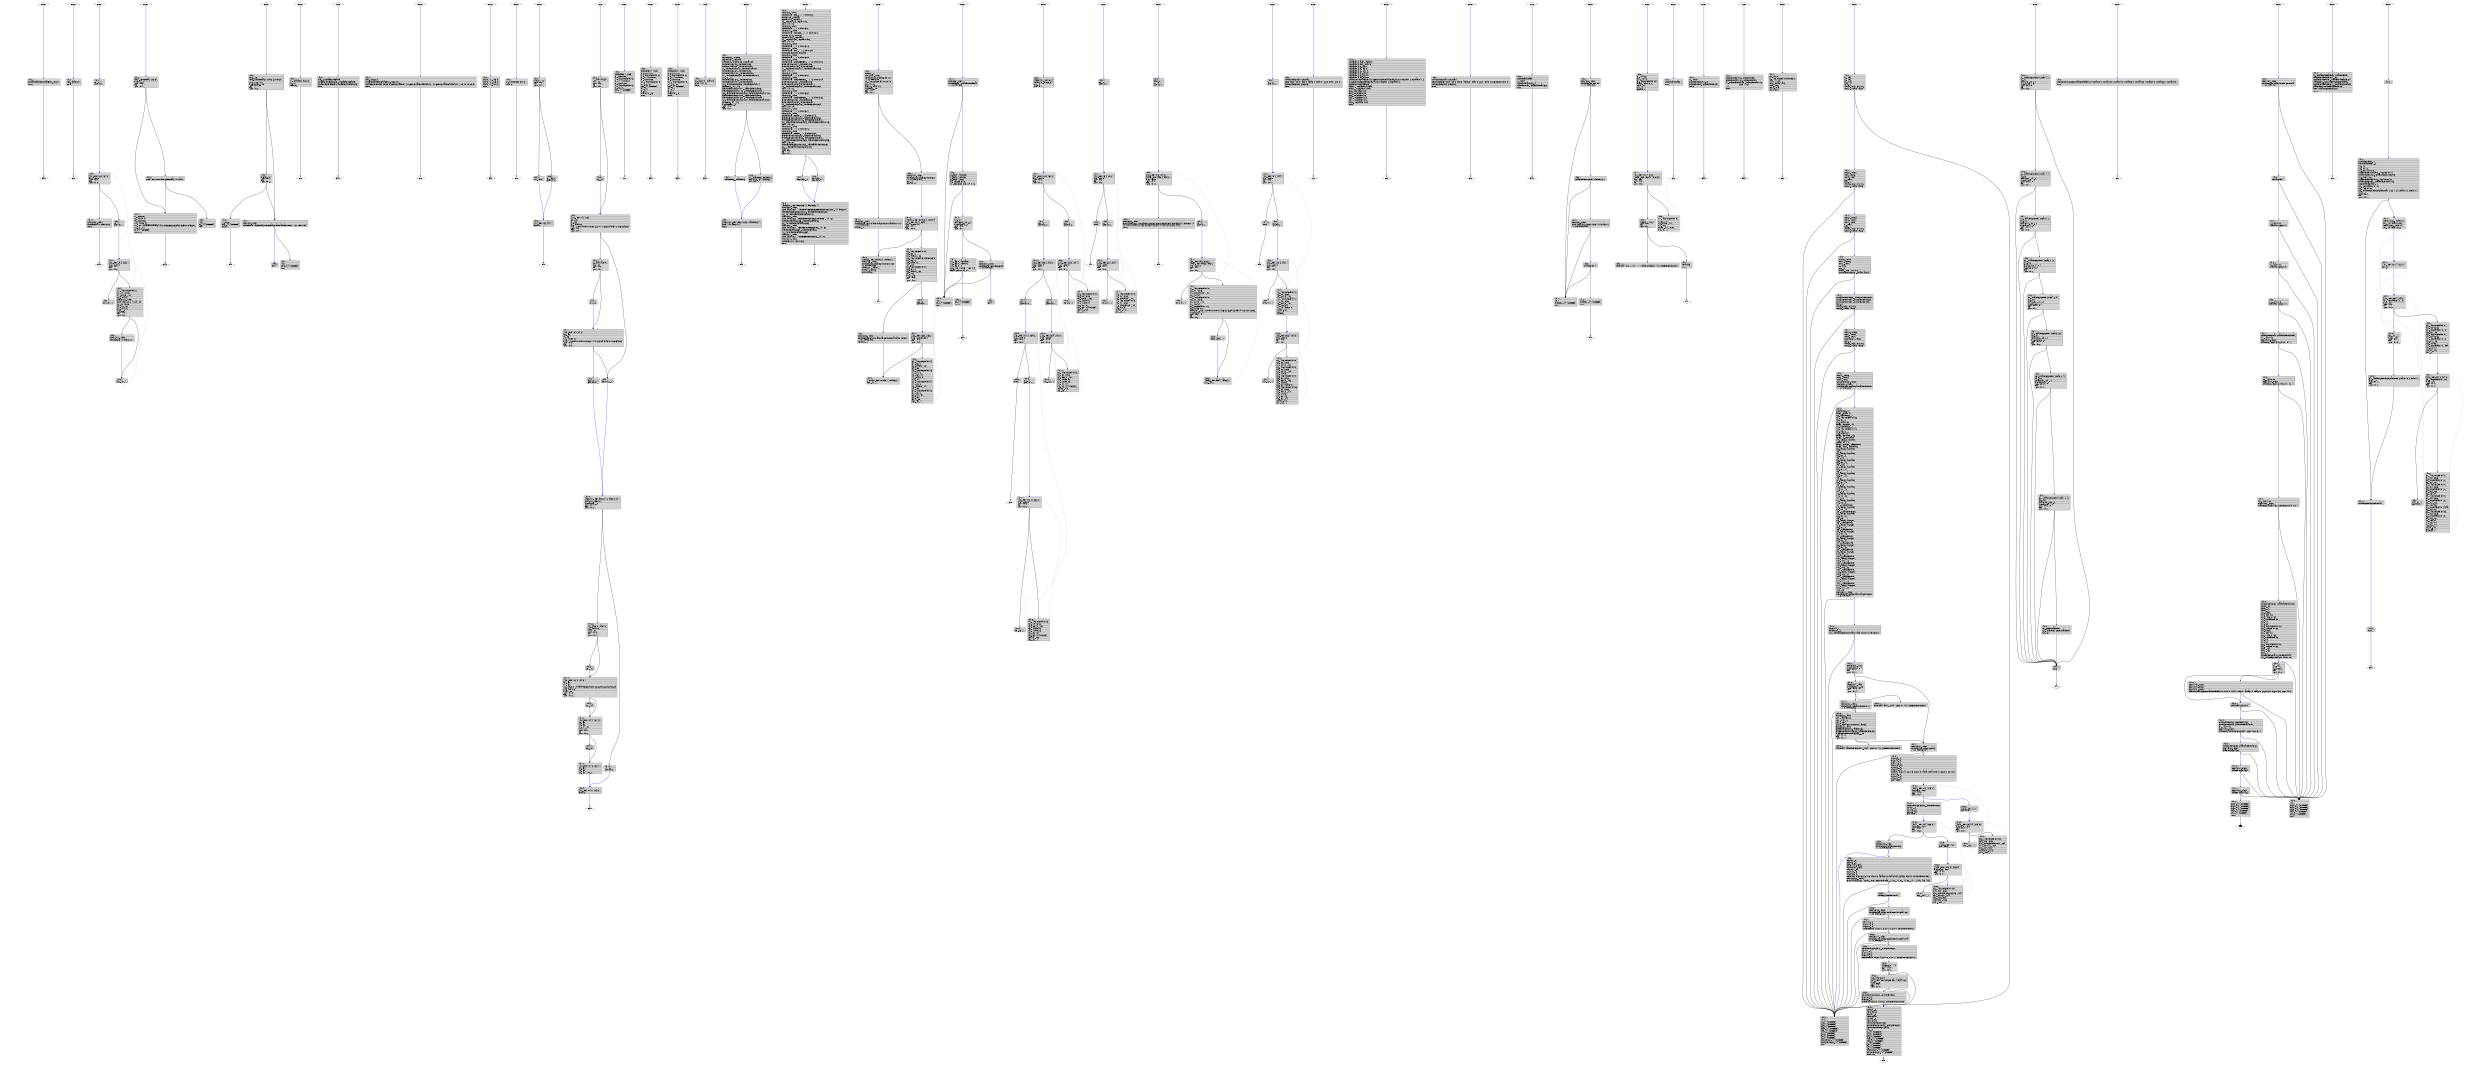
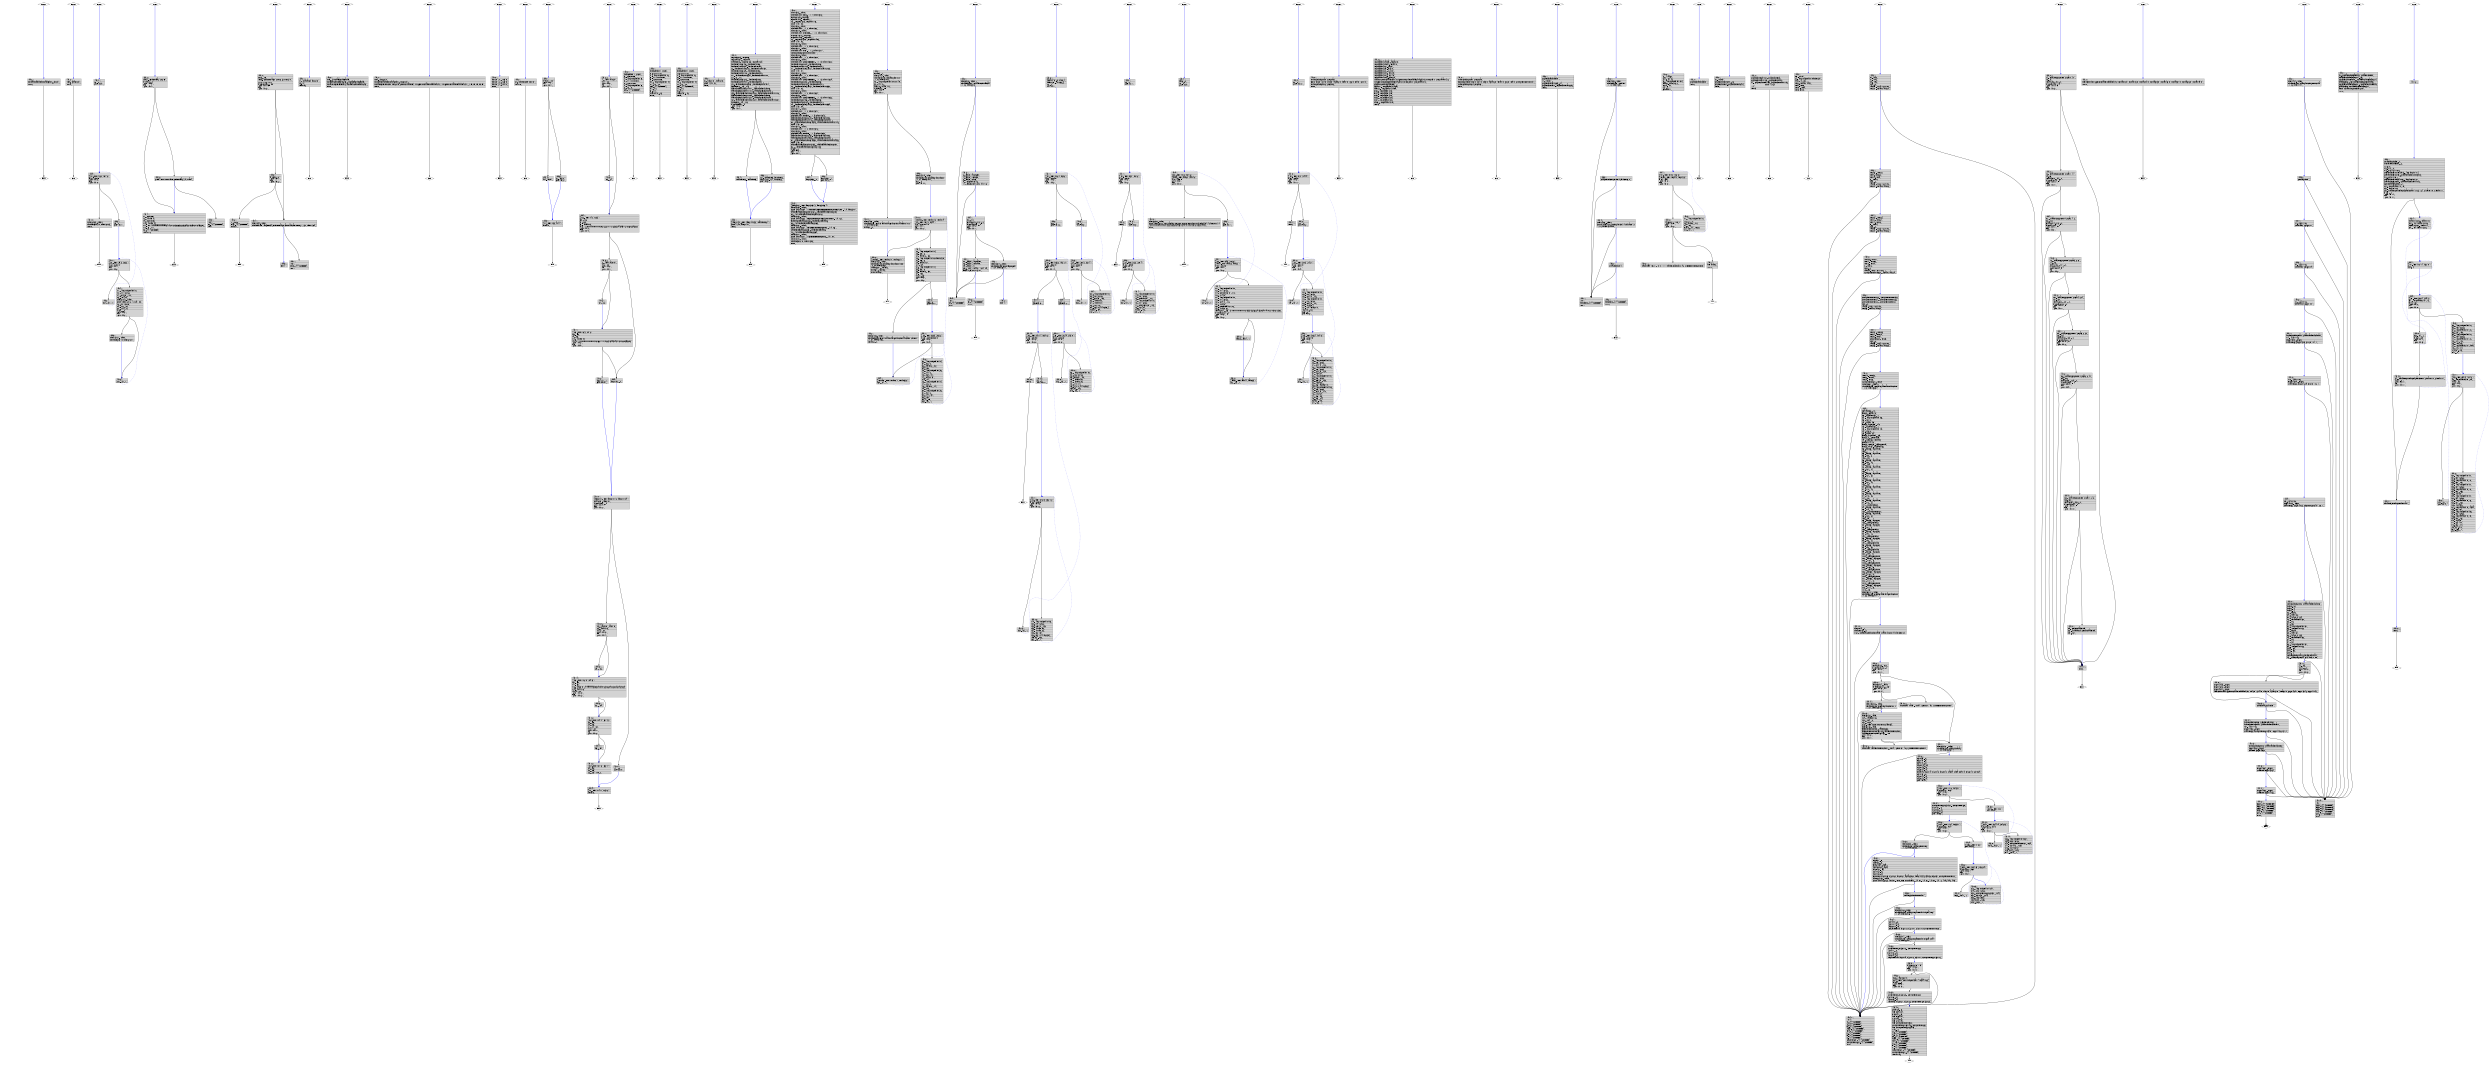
(1913, 793) -> (1939, 793)
(1947, 800) -> (1973, 800)
(1909, 999) -> none
